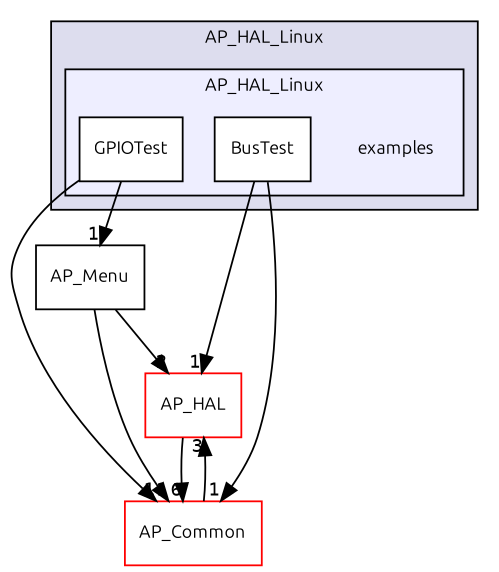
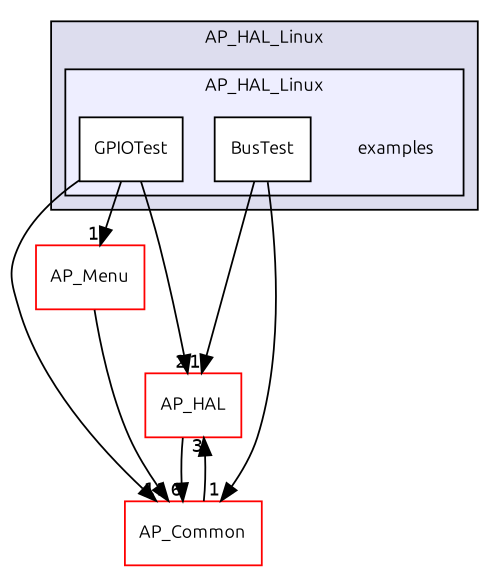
(90, 277) -> (90, 277)
(136, 335) -> (165, 268)
